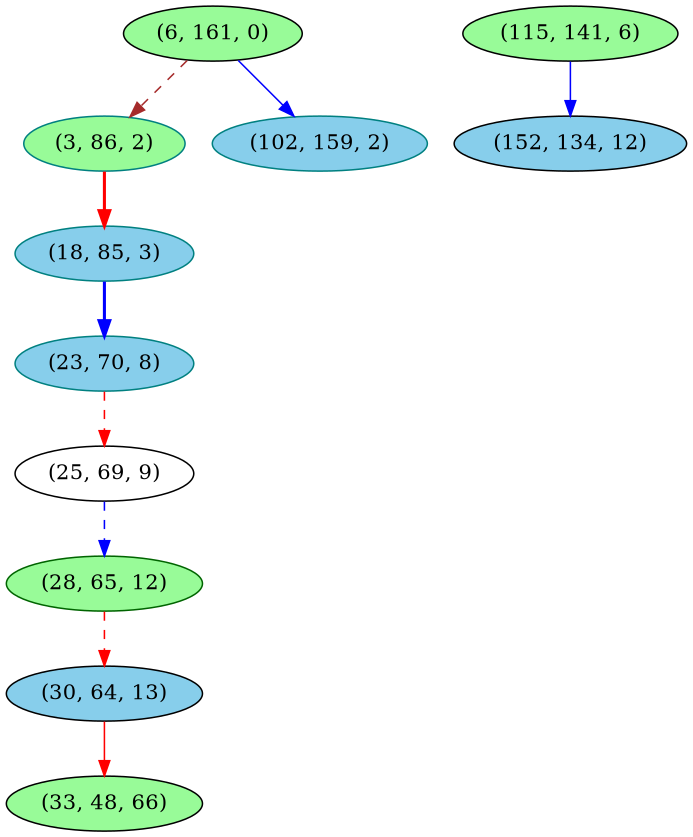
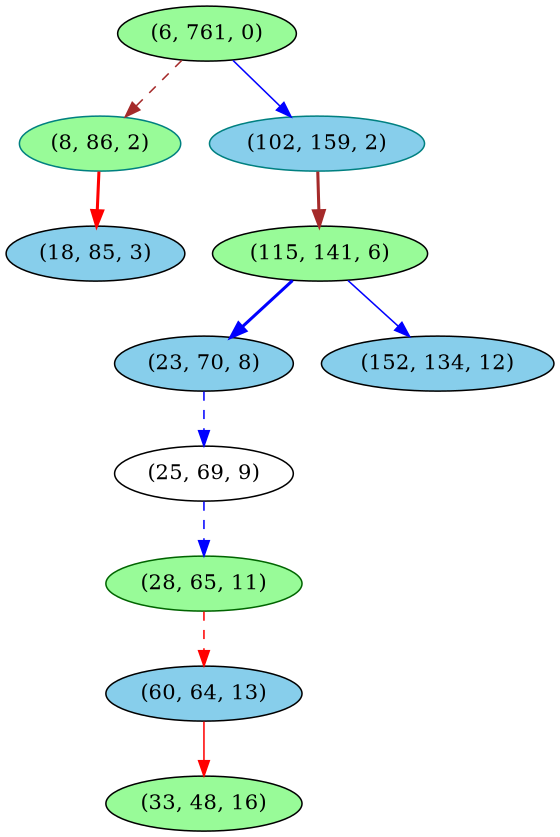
(213, 34) -> (207, 34)
(104, 144) -> (100, 144)
none -> (318, 191)
(104, 254) -> (95, 254)
(104, 301) -> (267, 304)
(104, 364) -> (204, 364)
(104, 411) -> (204, 411)
(104, 584) -> (204, 584)
(104, 694) -> (204, 694)
(104, 804) -> (204, 804)
